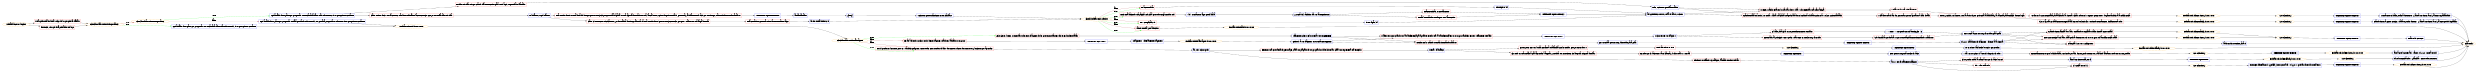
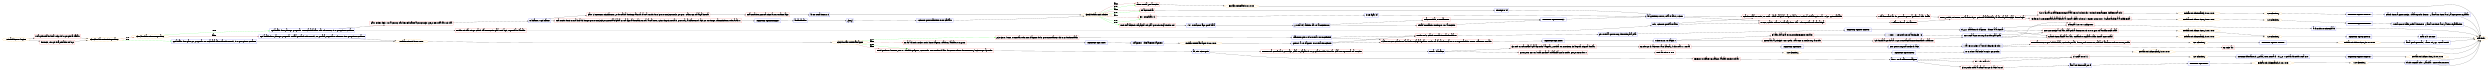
none -> (2228, 48)
